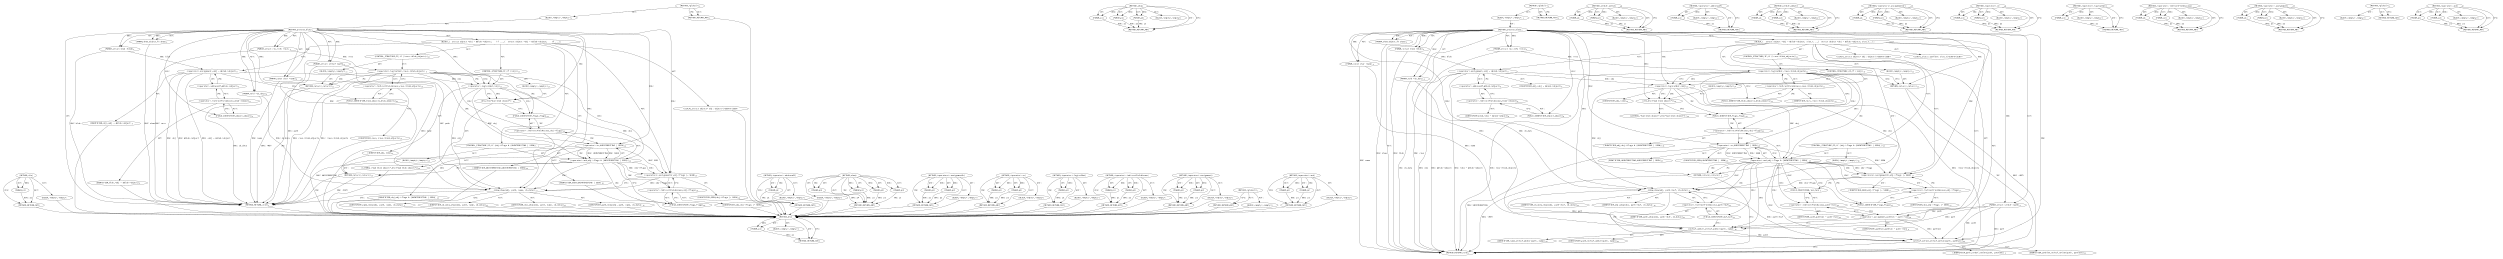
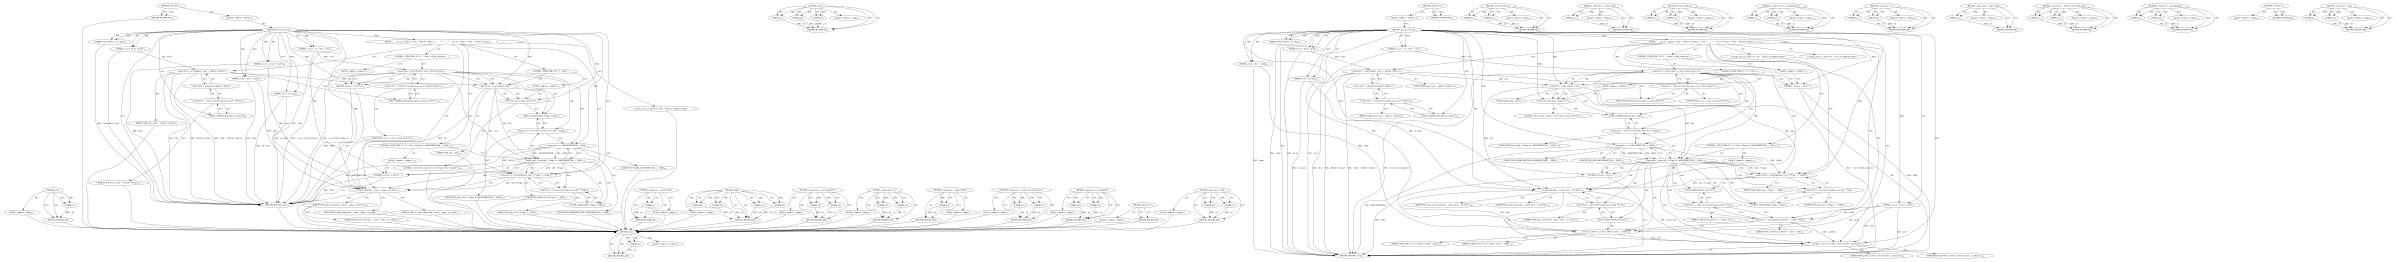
(526, 197) -> (313, 217)
